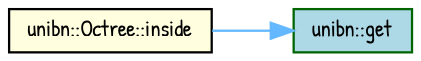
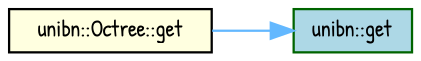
(110, 31) -> (110, 31)
